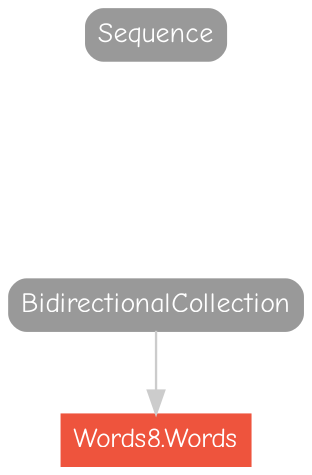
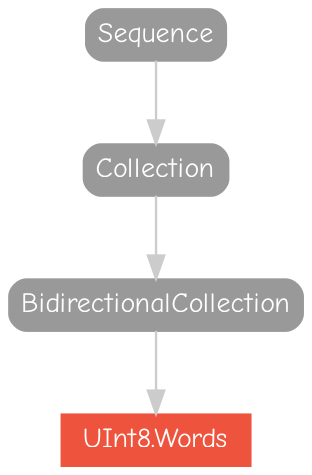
none -> (156, 170)
(156, 440) -> (156, 440)
